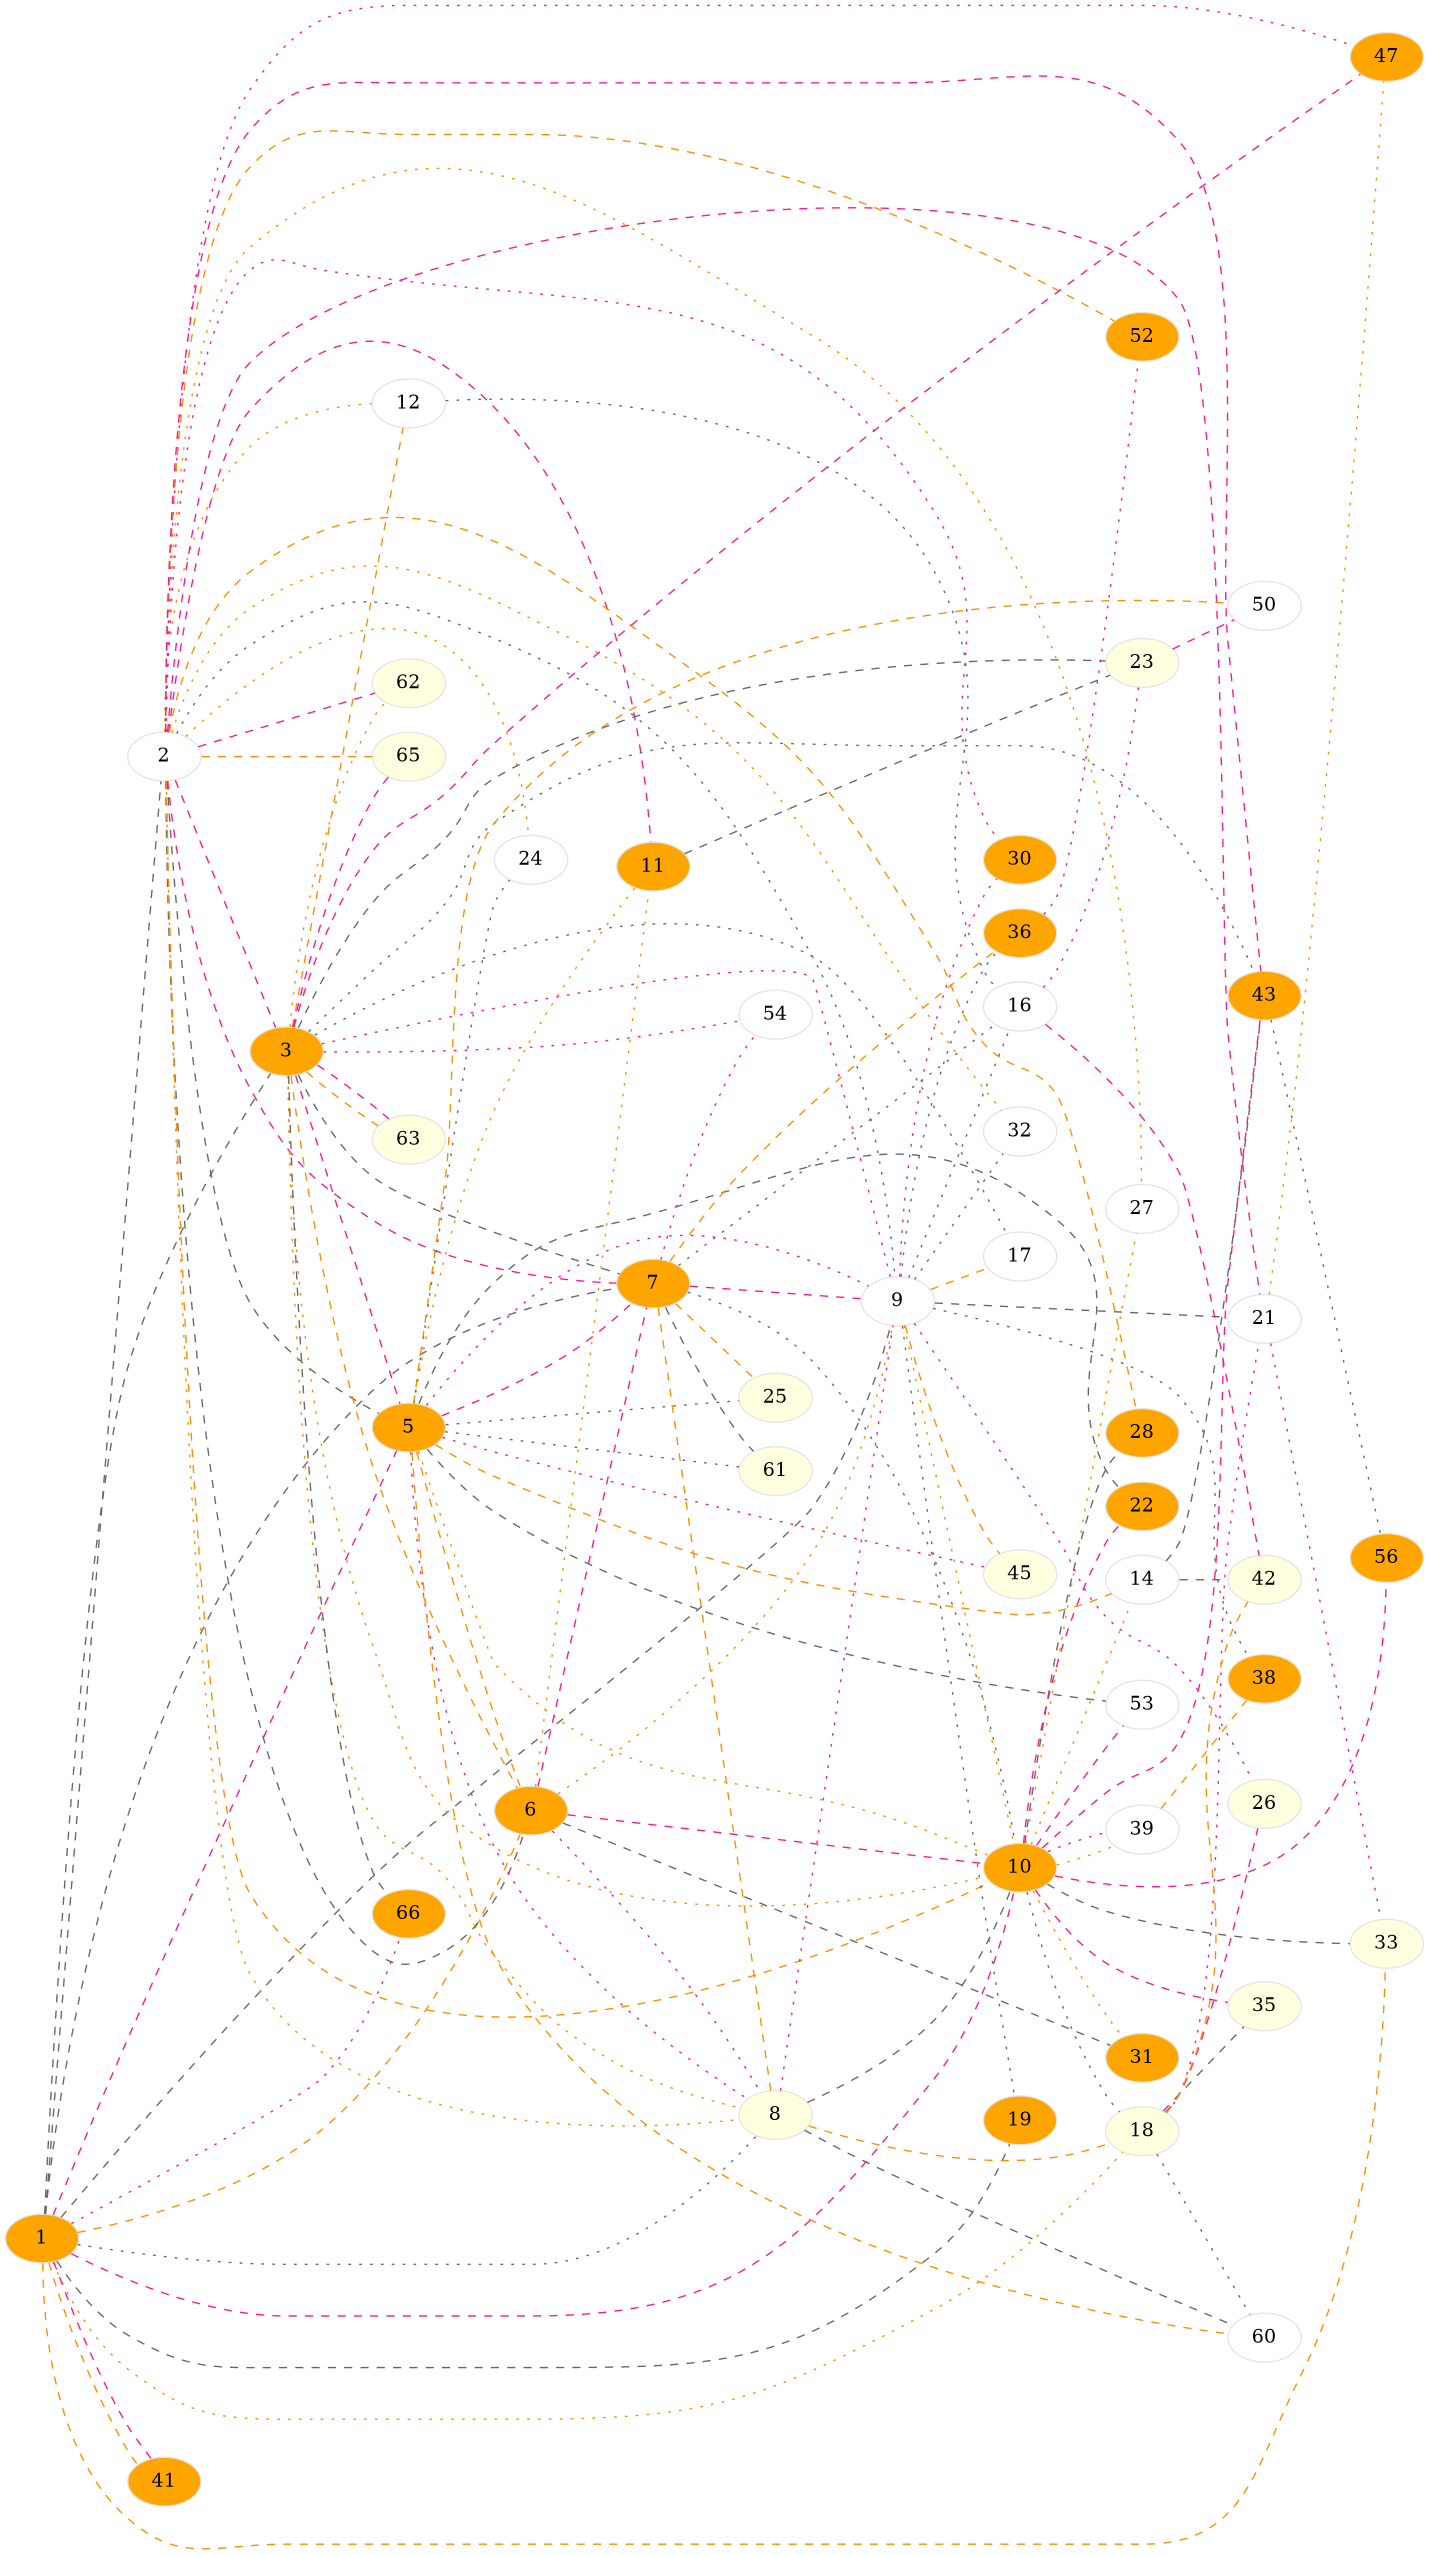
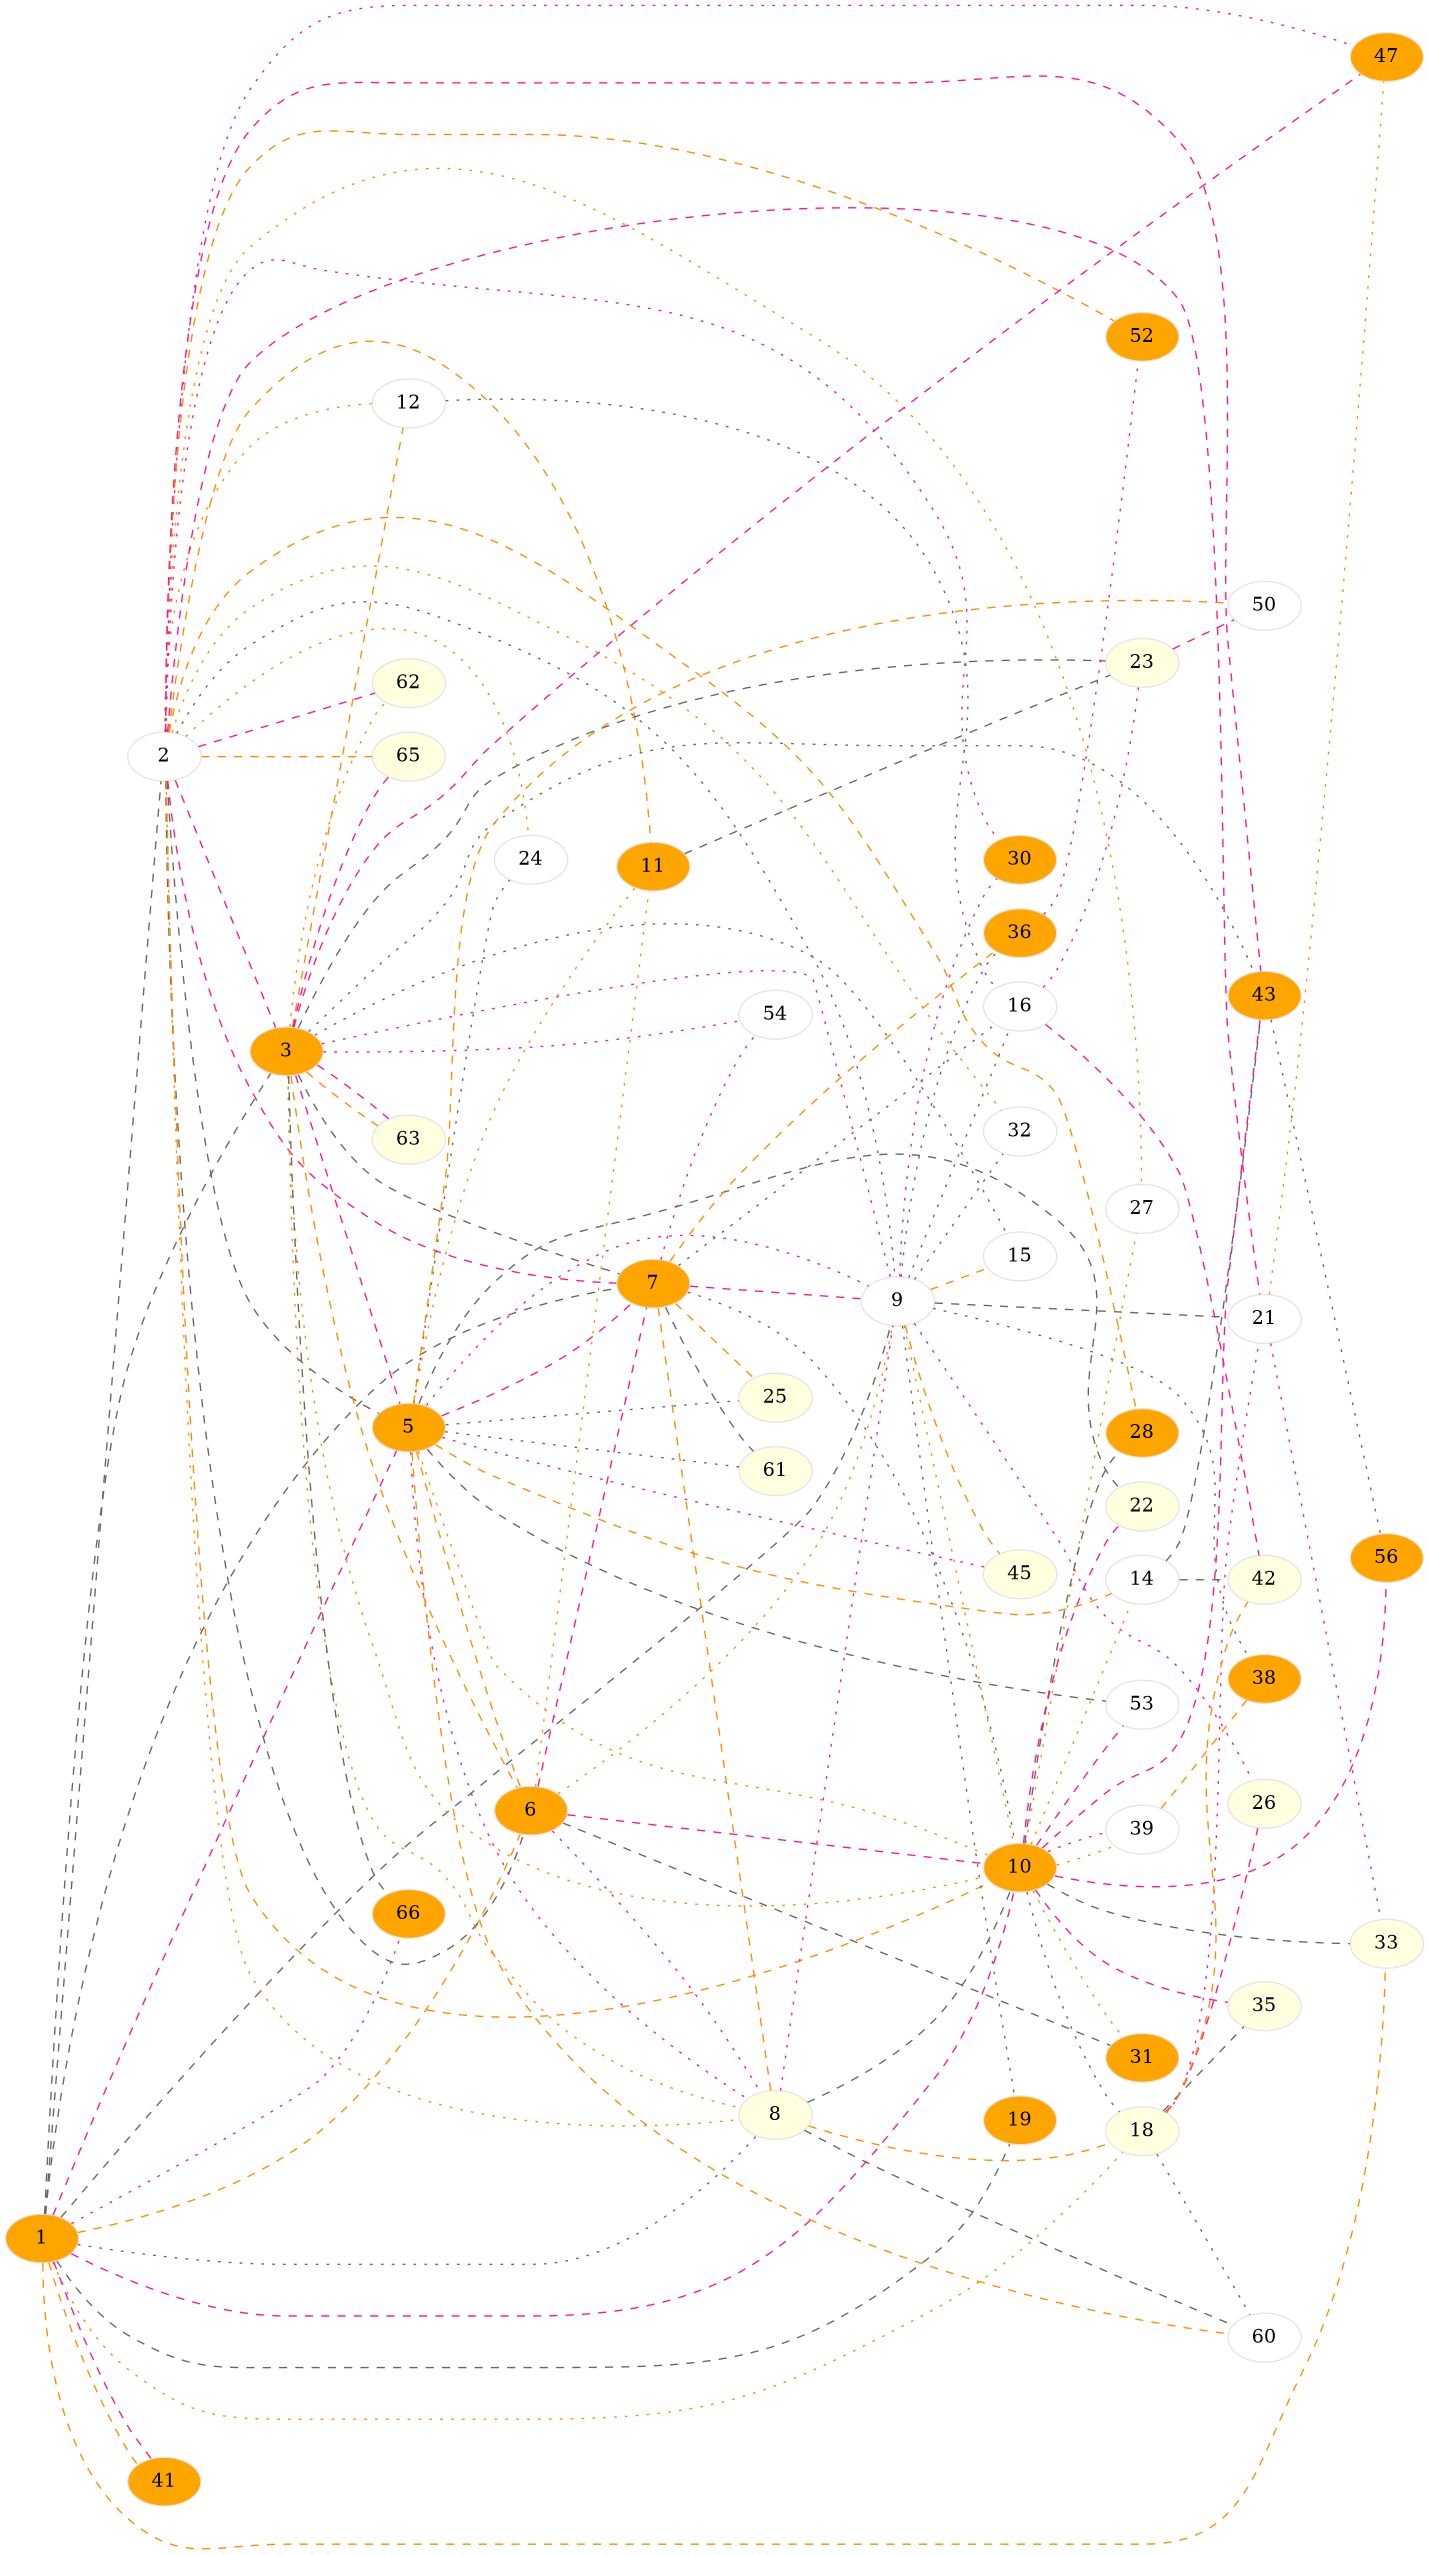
(435, 361) -> (435, 361)
(1020, 1256) -> (1020, 1256)
(1142, 1506) -> (1142, 1506)
